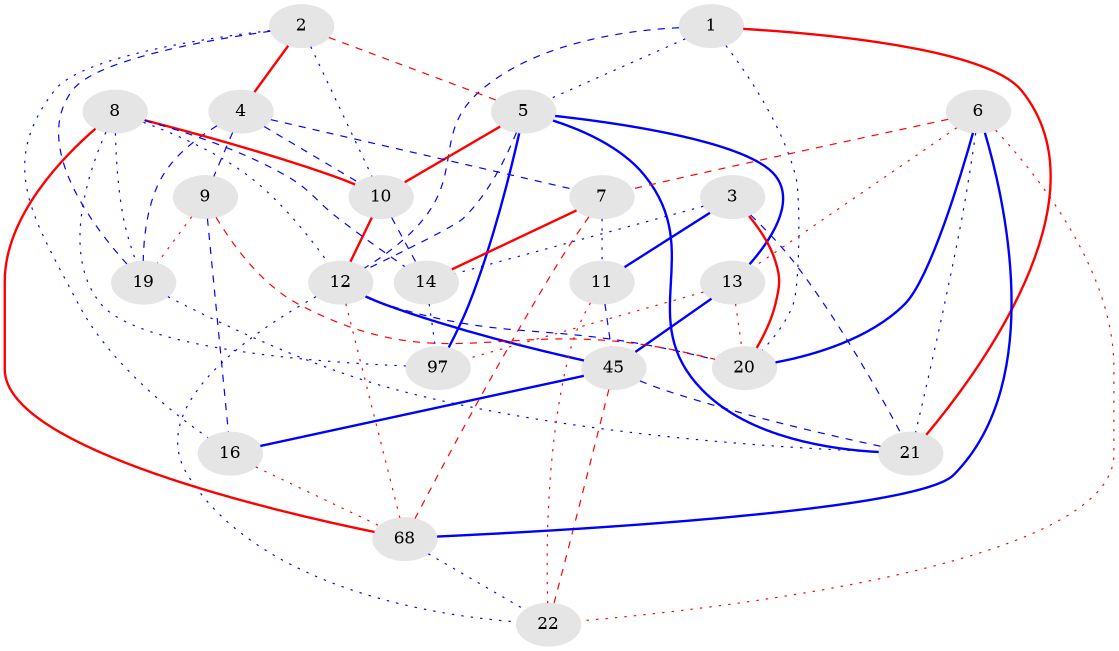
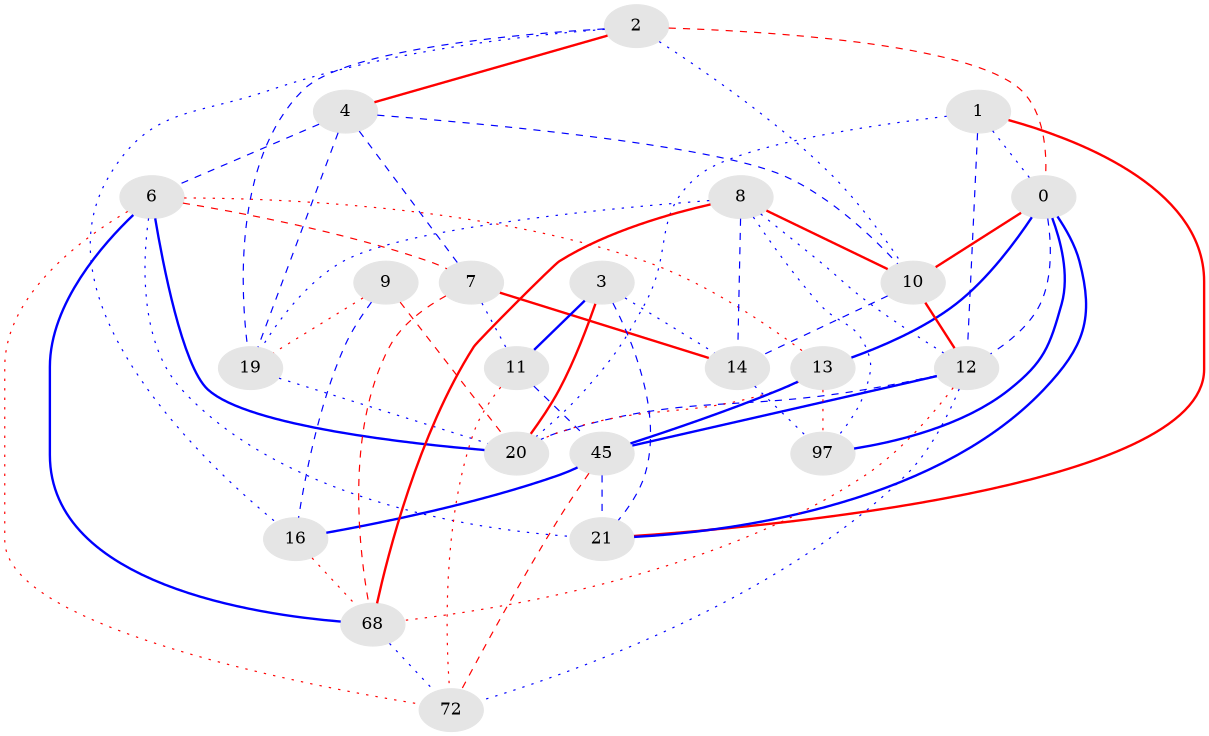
(524, 112) -> (1044, 197)
(219, 165) -> (249, 154)
(514, 415) -> (383, 411)
(549, 625) -> (451, 710)
